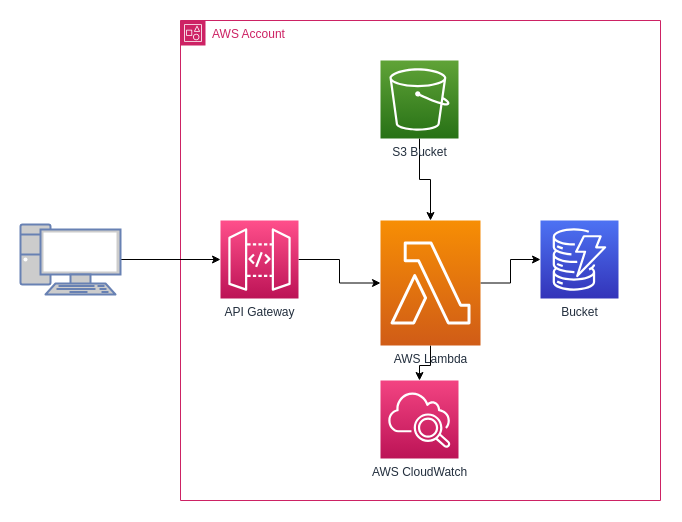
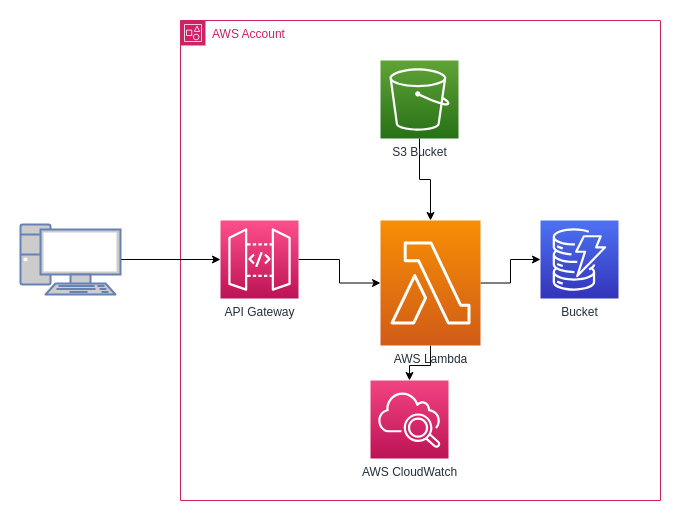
(420, 420) -> (410, 420)
